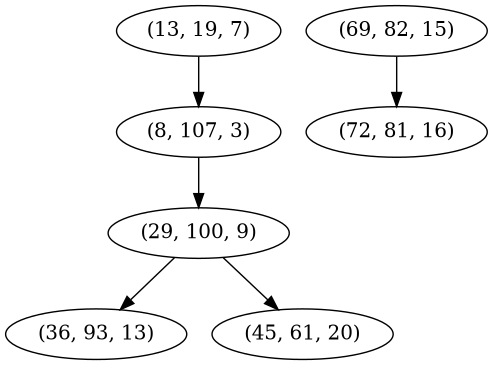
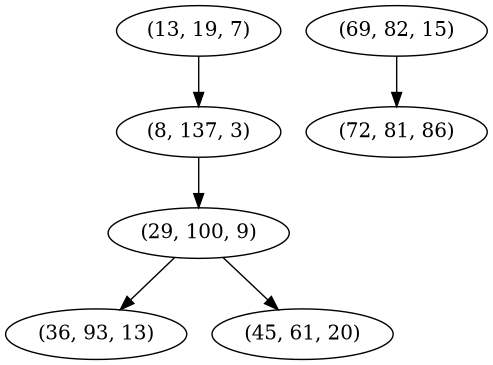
(199, 132) -> (199, 132)
(397, 132) -> (397, 132)
